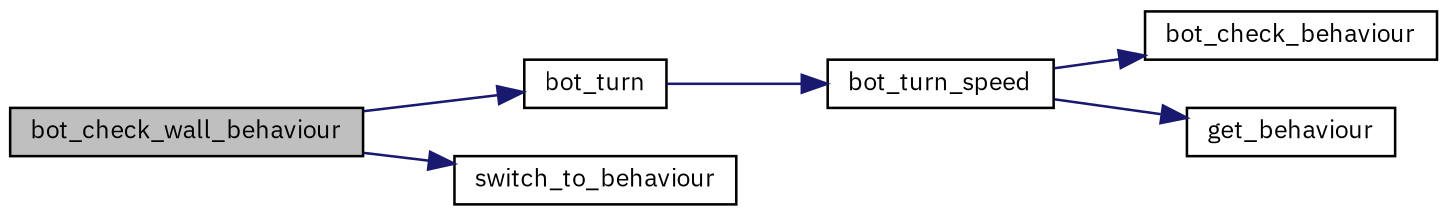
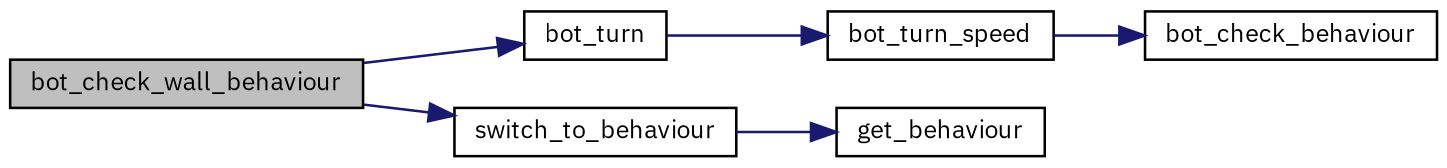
(1108, 107) -> (773, 132)
